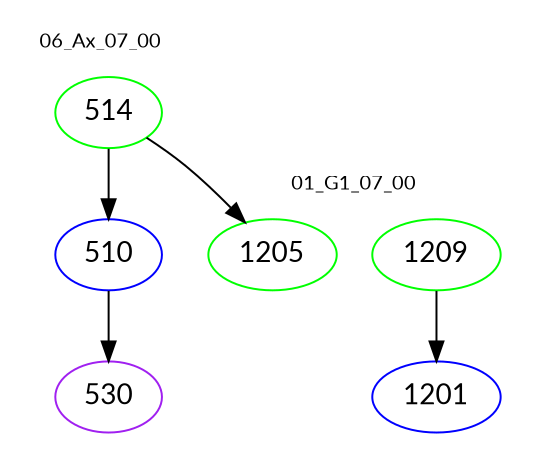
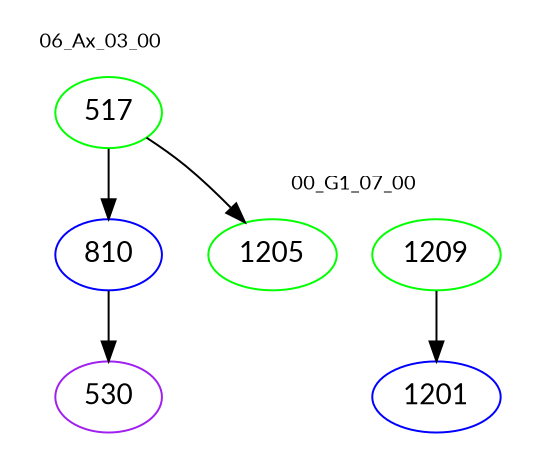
(101, 42) -> (101, 42)
(109, 113) -> (109, 113)
(355, 185) -> (355, 185)
(109, 255) -> (109, 255)
